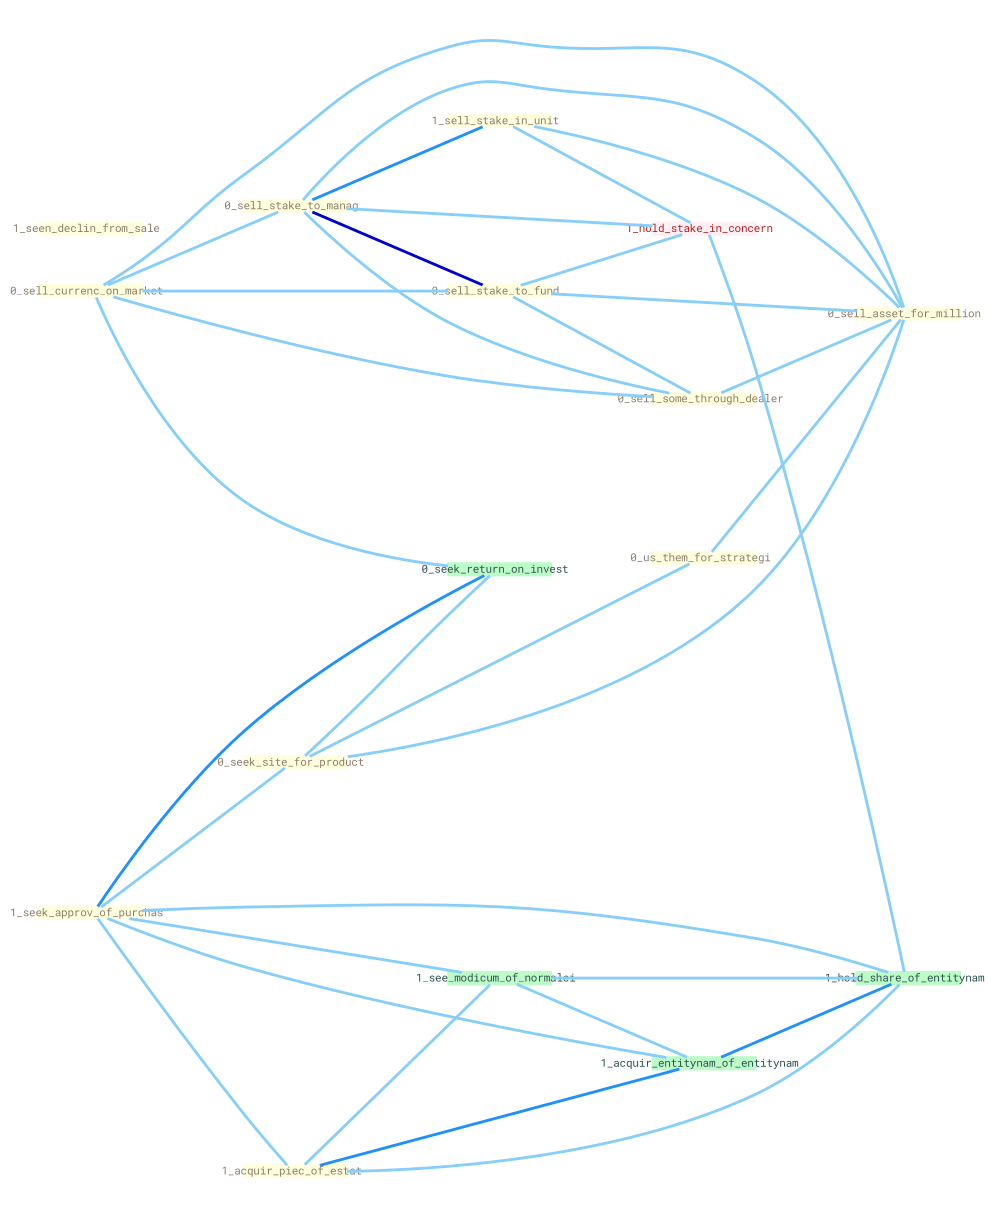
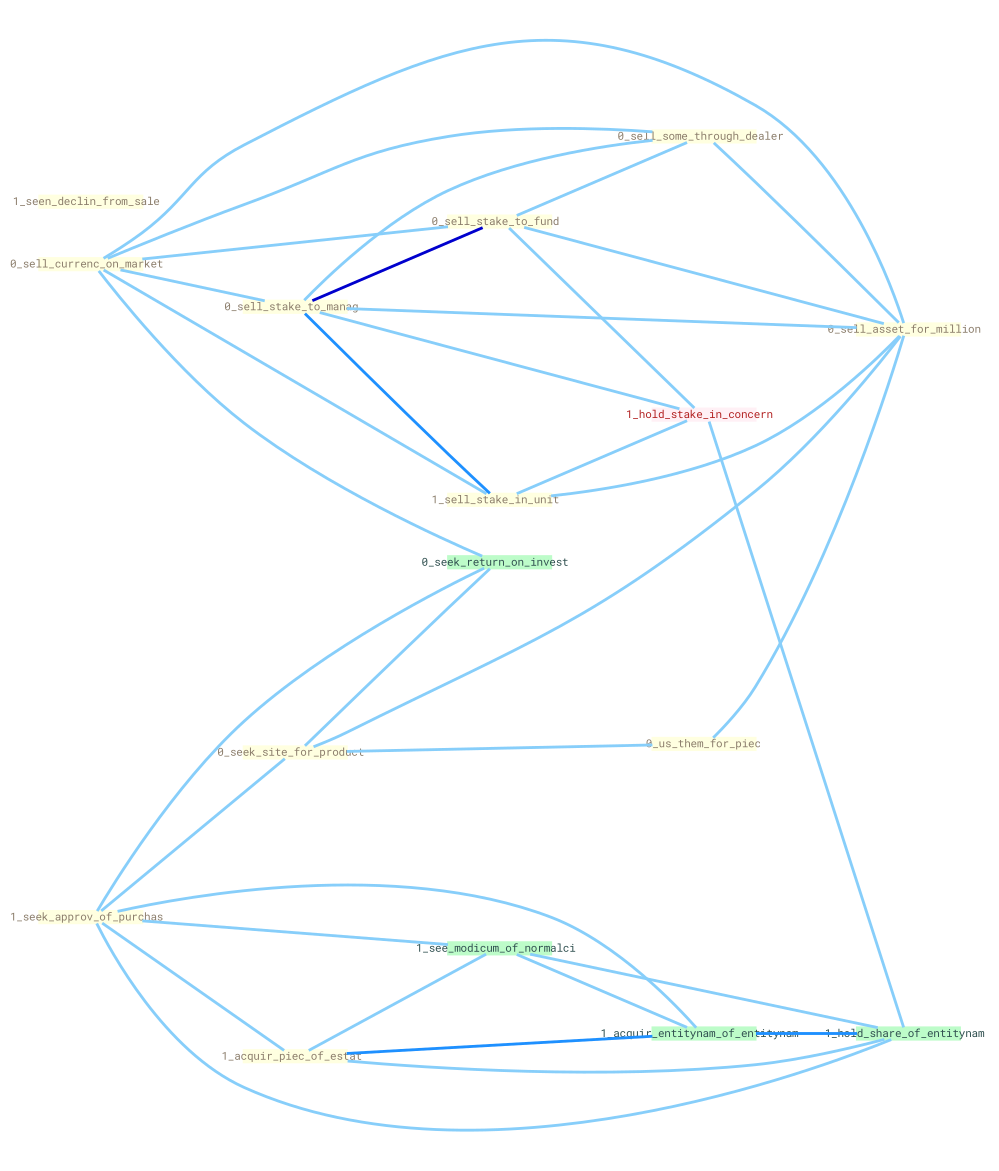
none -> (295, 382)
(704, 558) -> (704, 744)
(266, 713) -> (261, 707)
